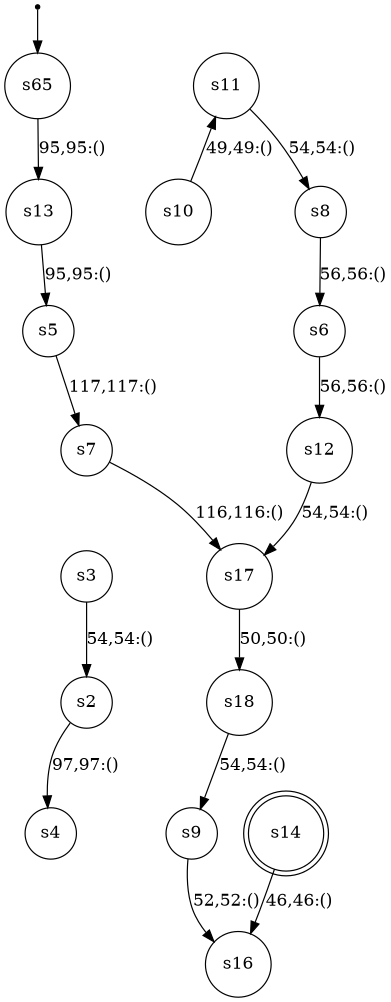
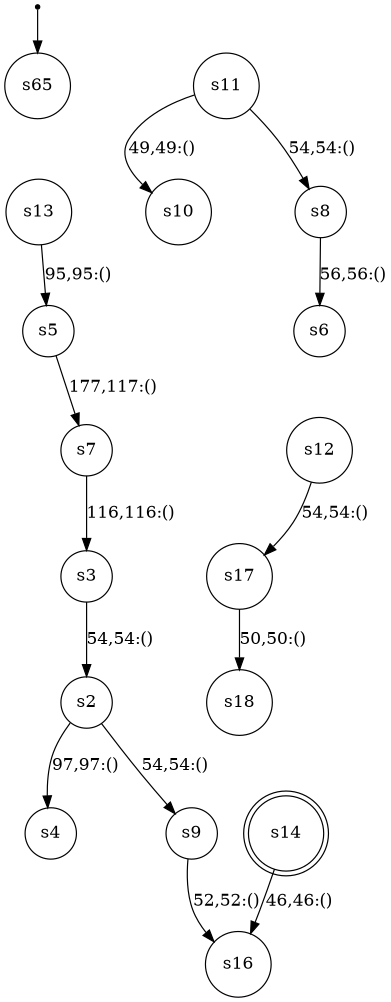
(38, 143) -> none
(201, 155) -> (138, 128)
(320, 381) -> none
(113, 387) -> (113, 387)
(166, 495) -> (87, 507)
(217, 766) -> (134, 765)
